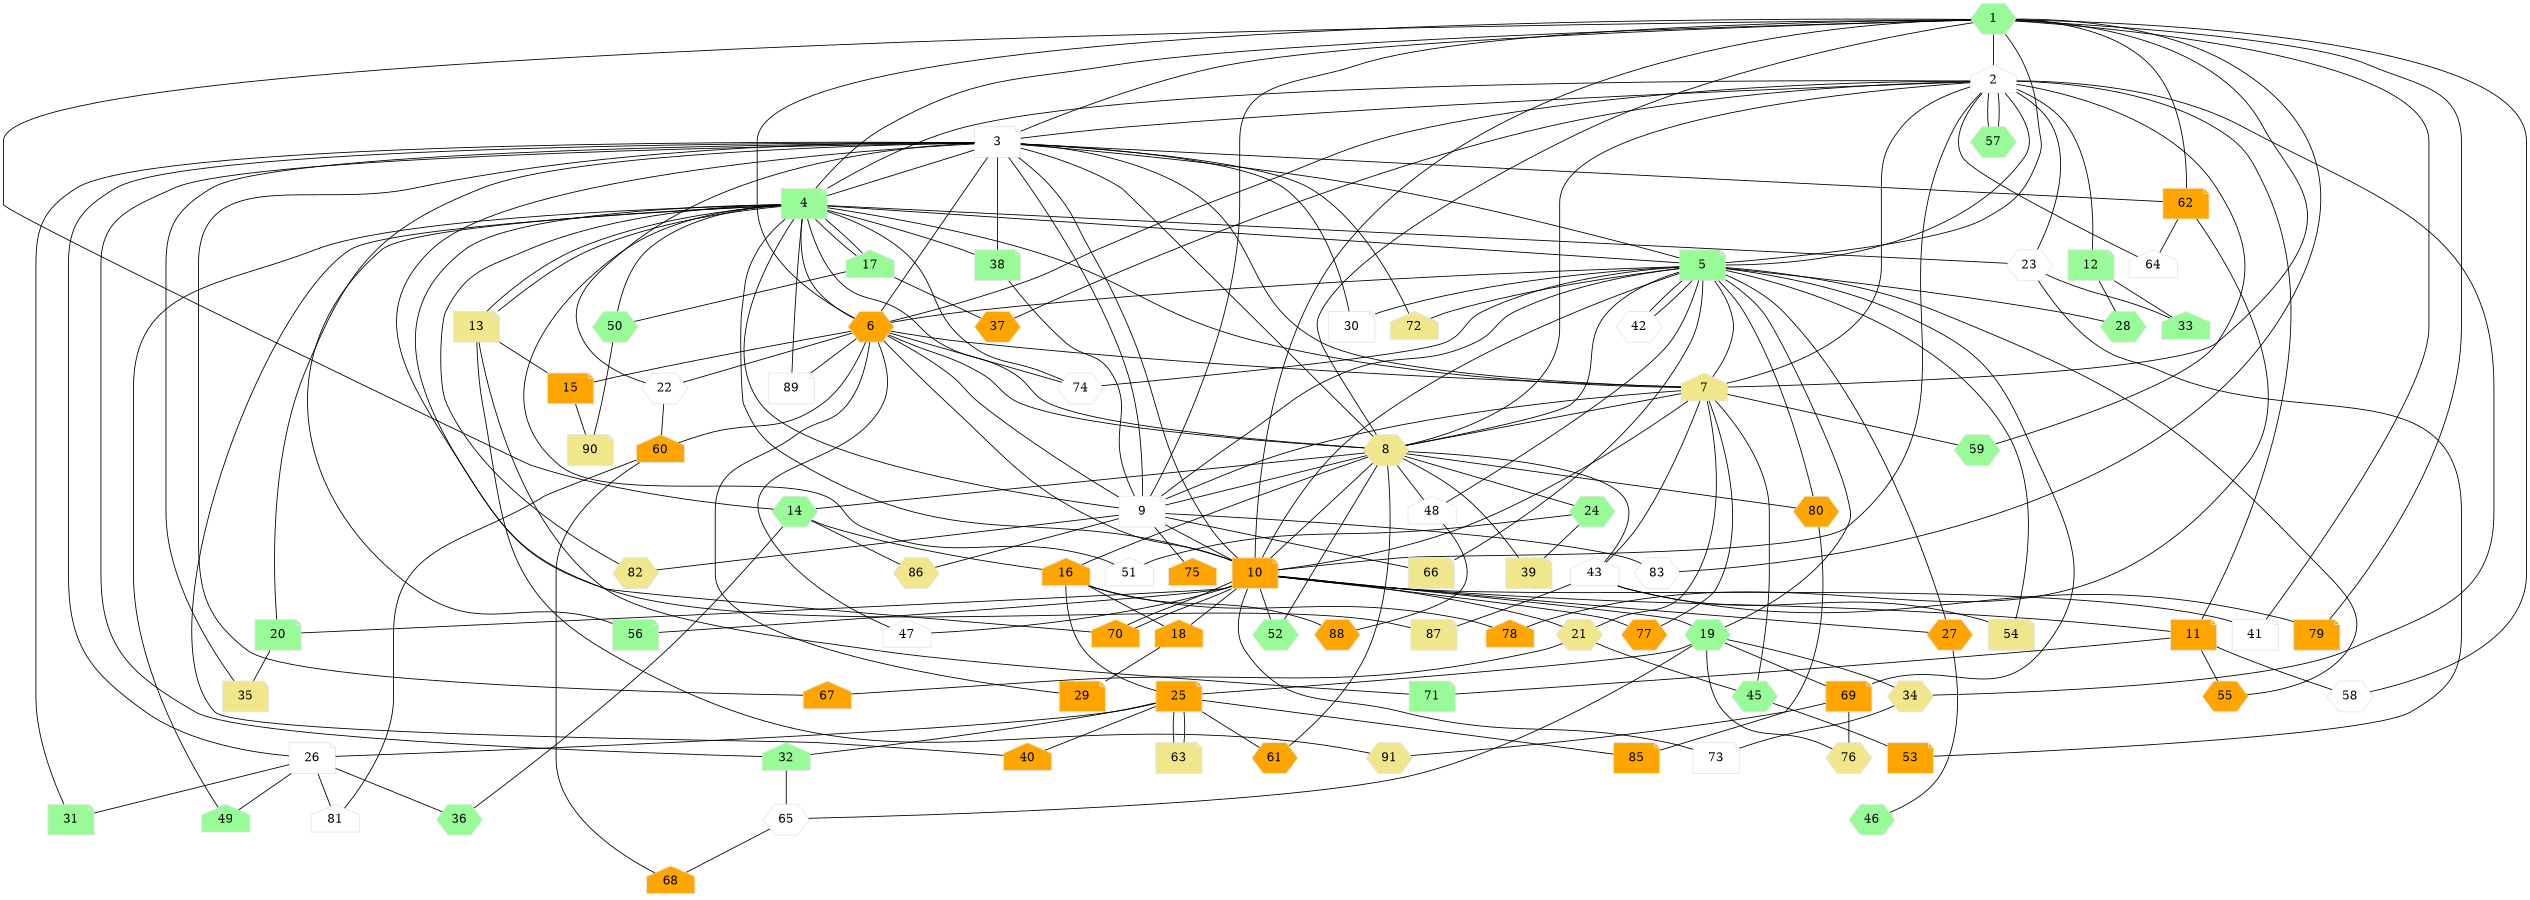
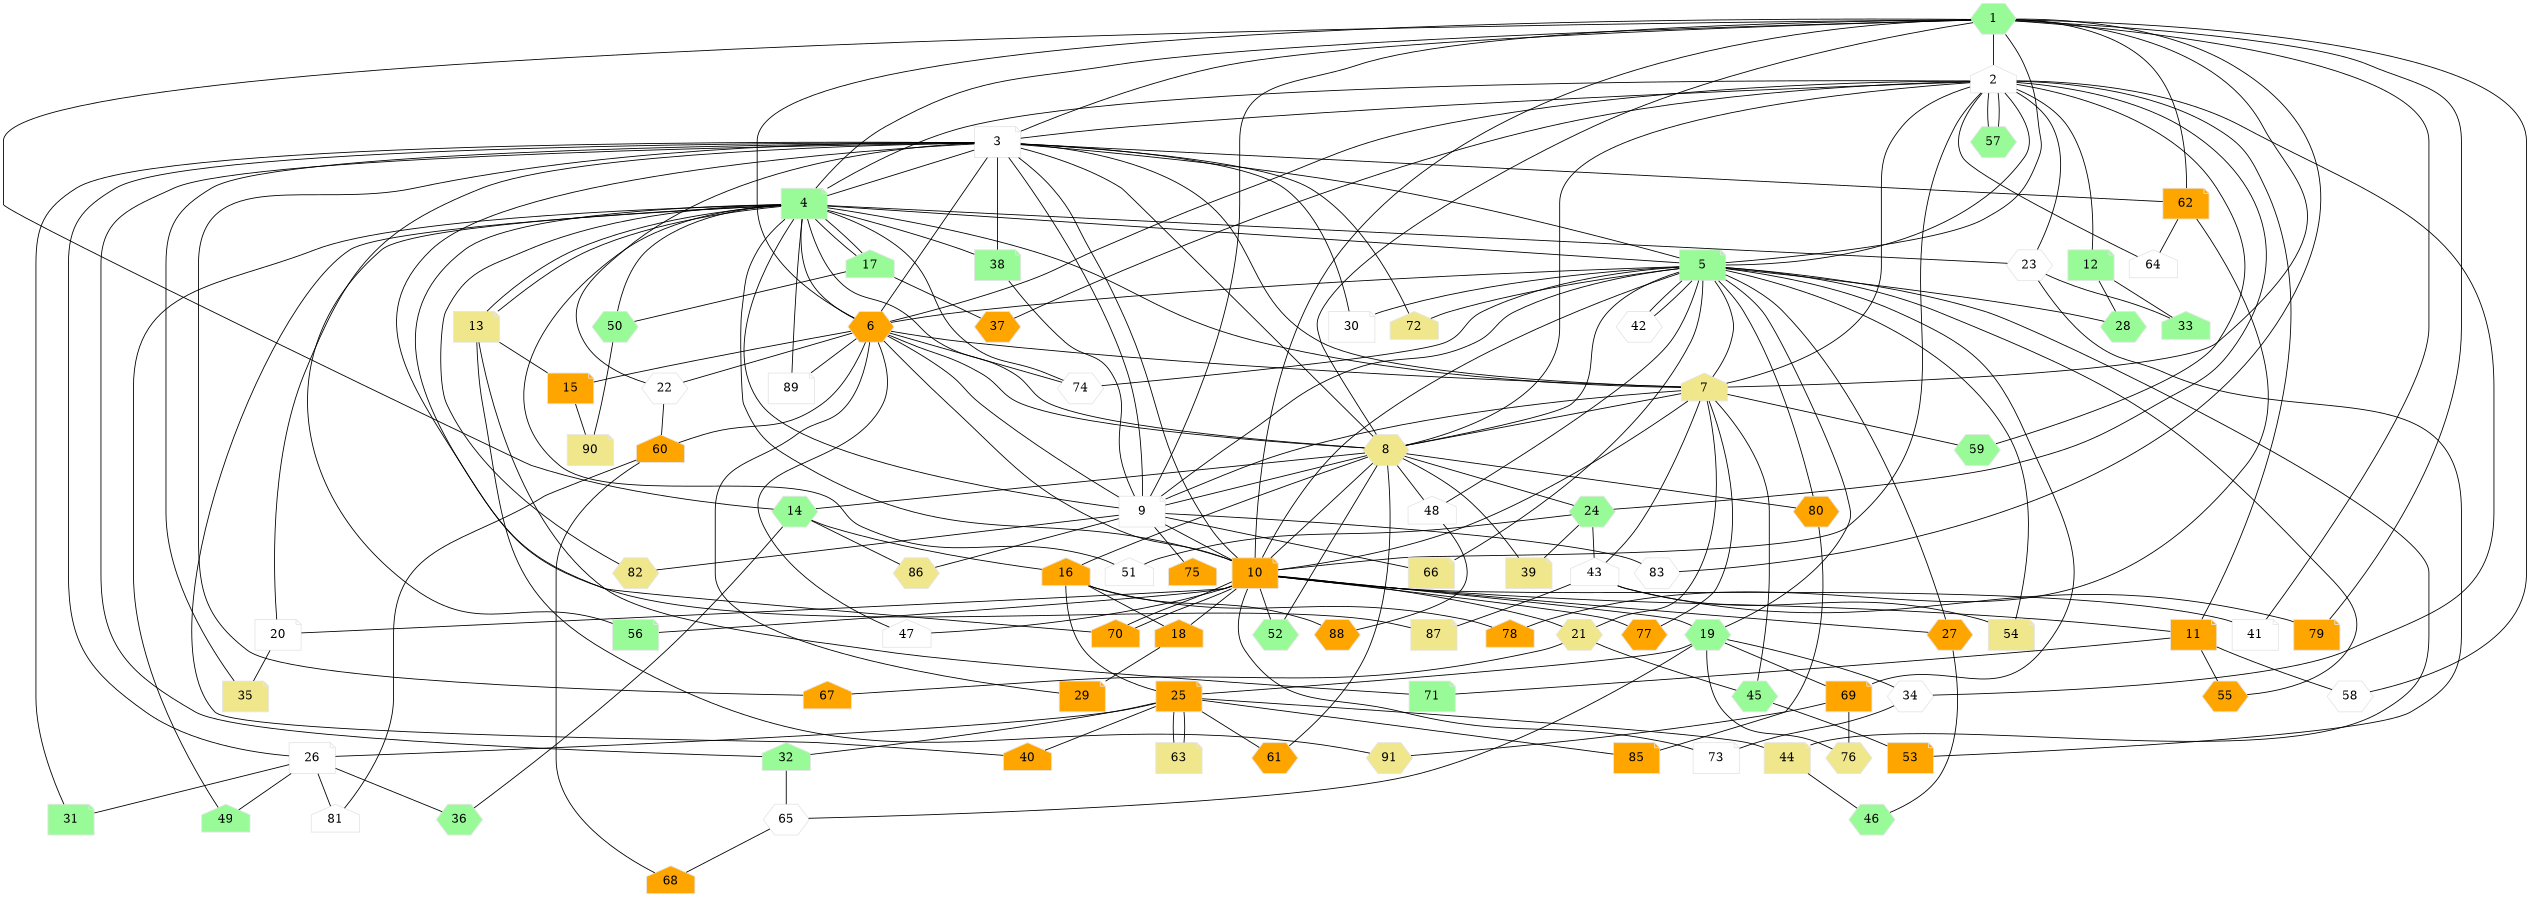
none -> (2120, 425)
(1555, 468) -> (1593, 543)
(278, 635) -> (278, 635)
(1910, 696) -> (1910, 696)
none -> (1787, 758)
